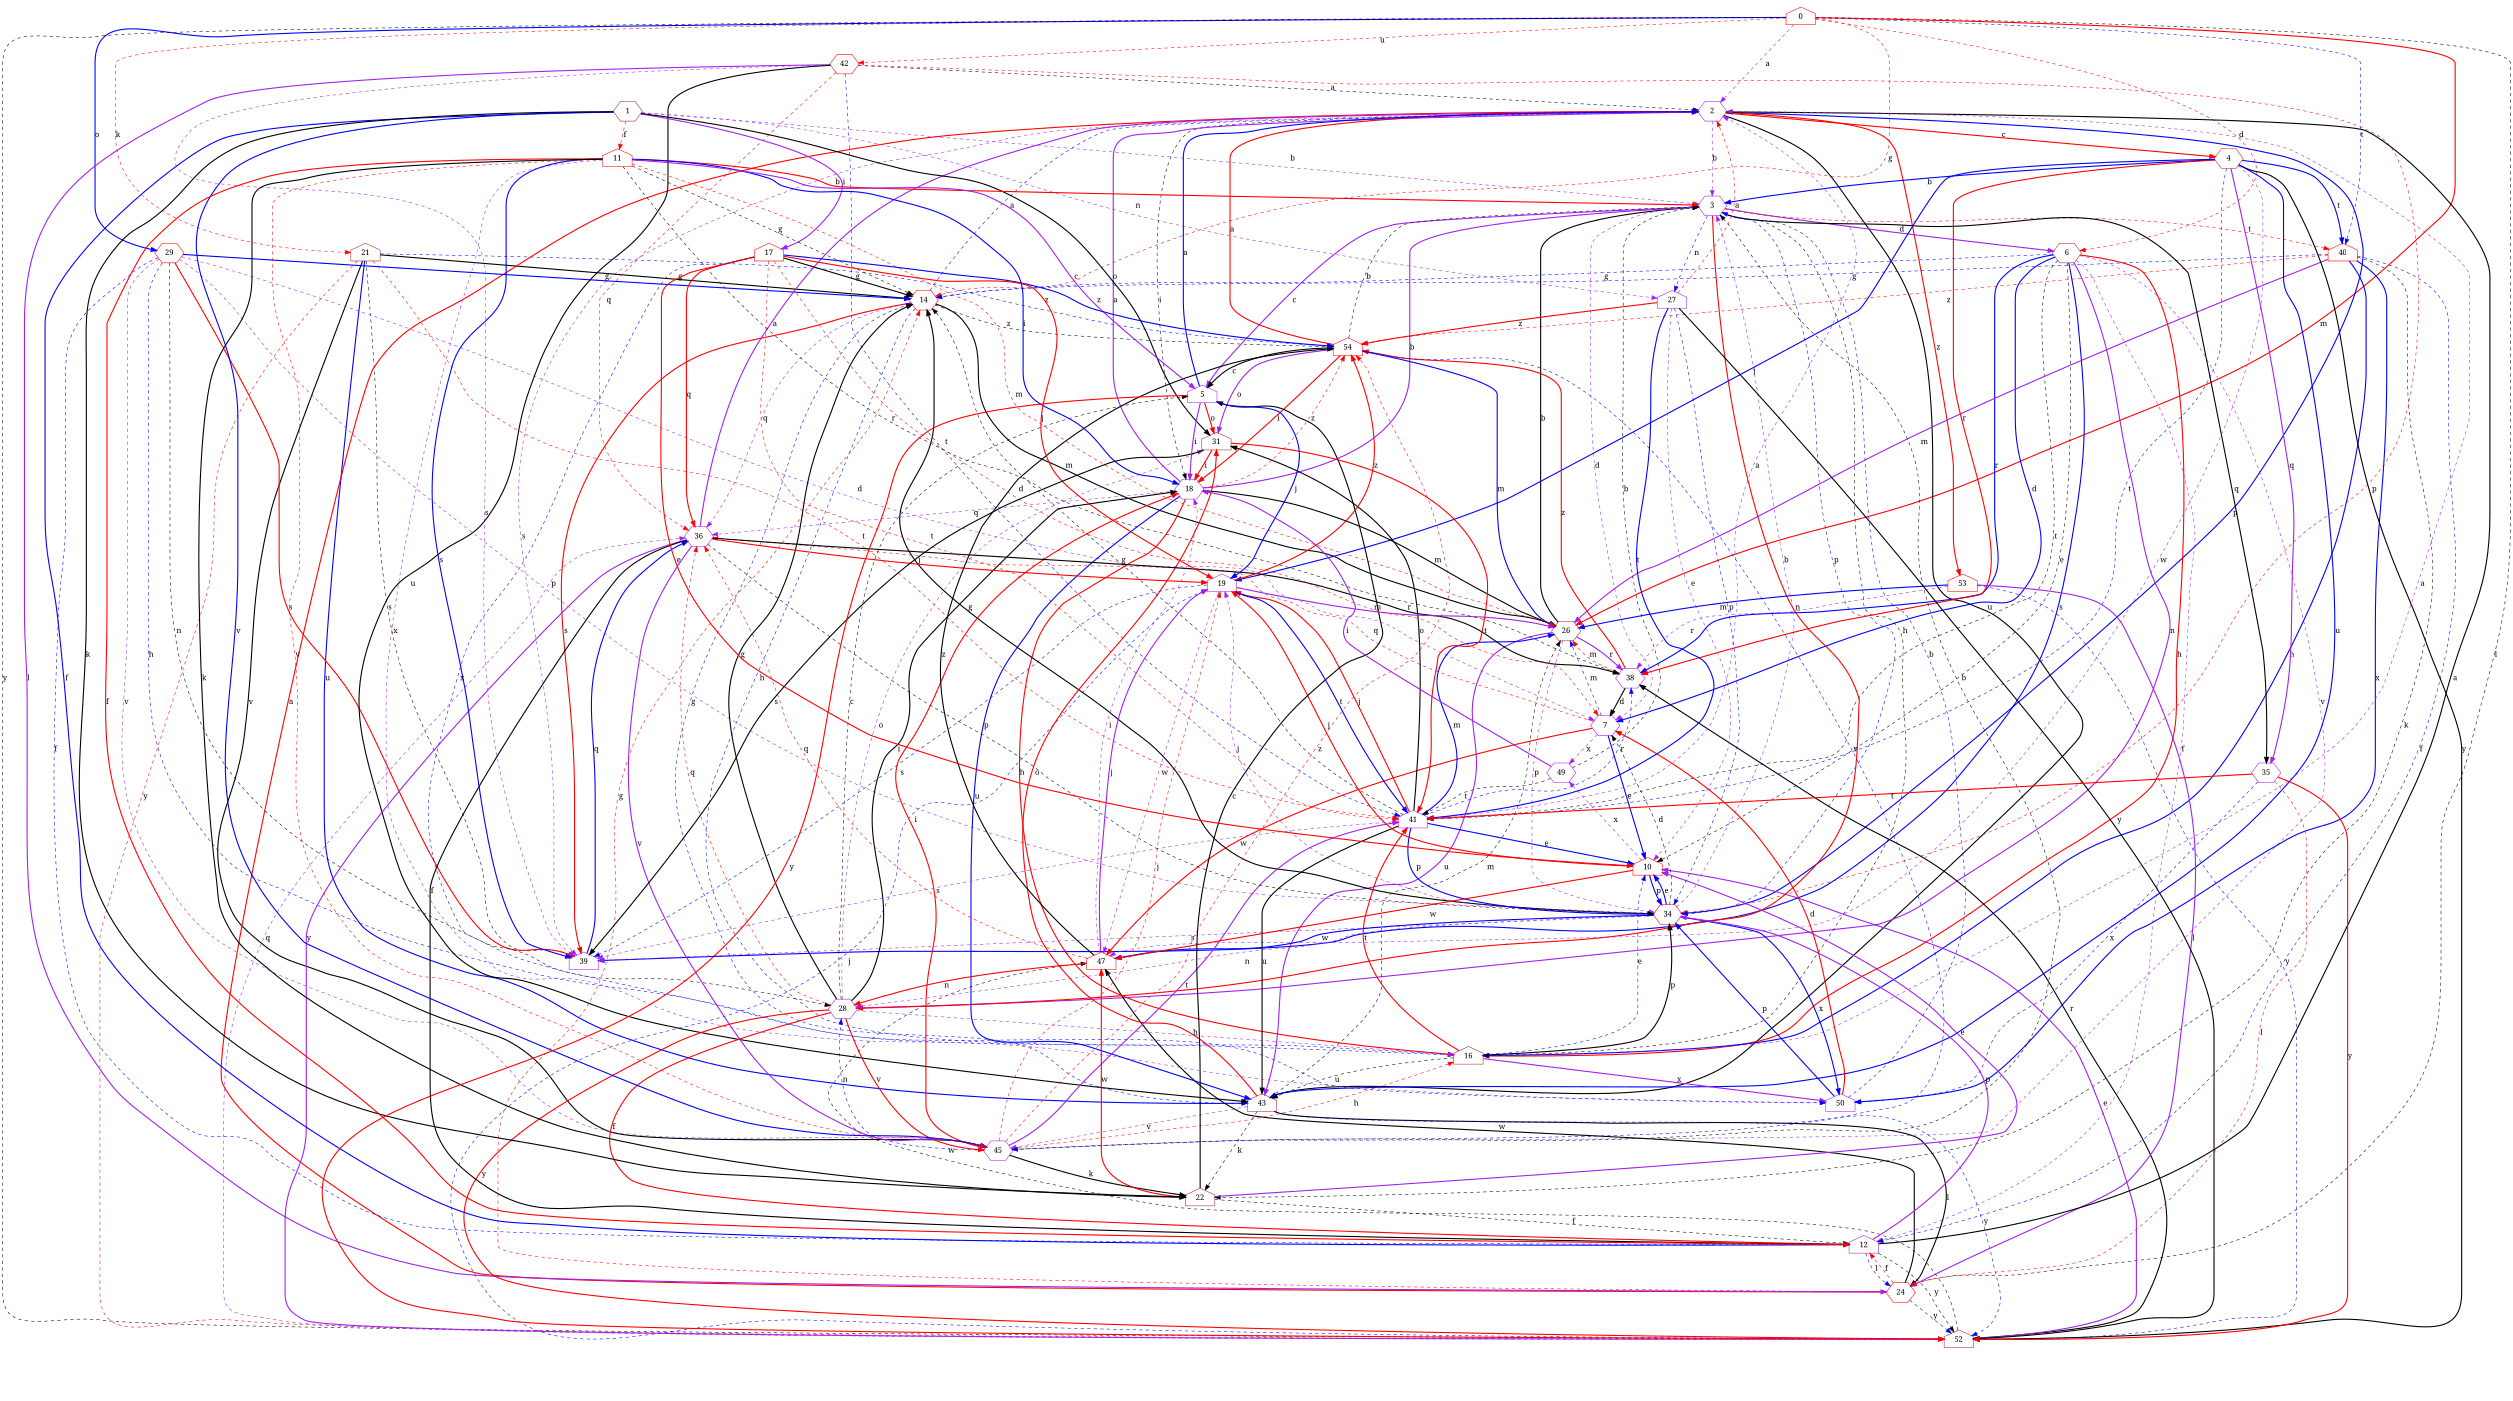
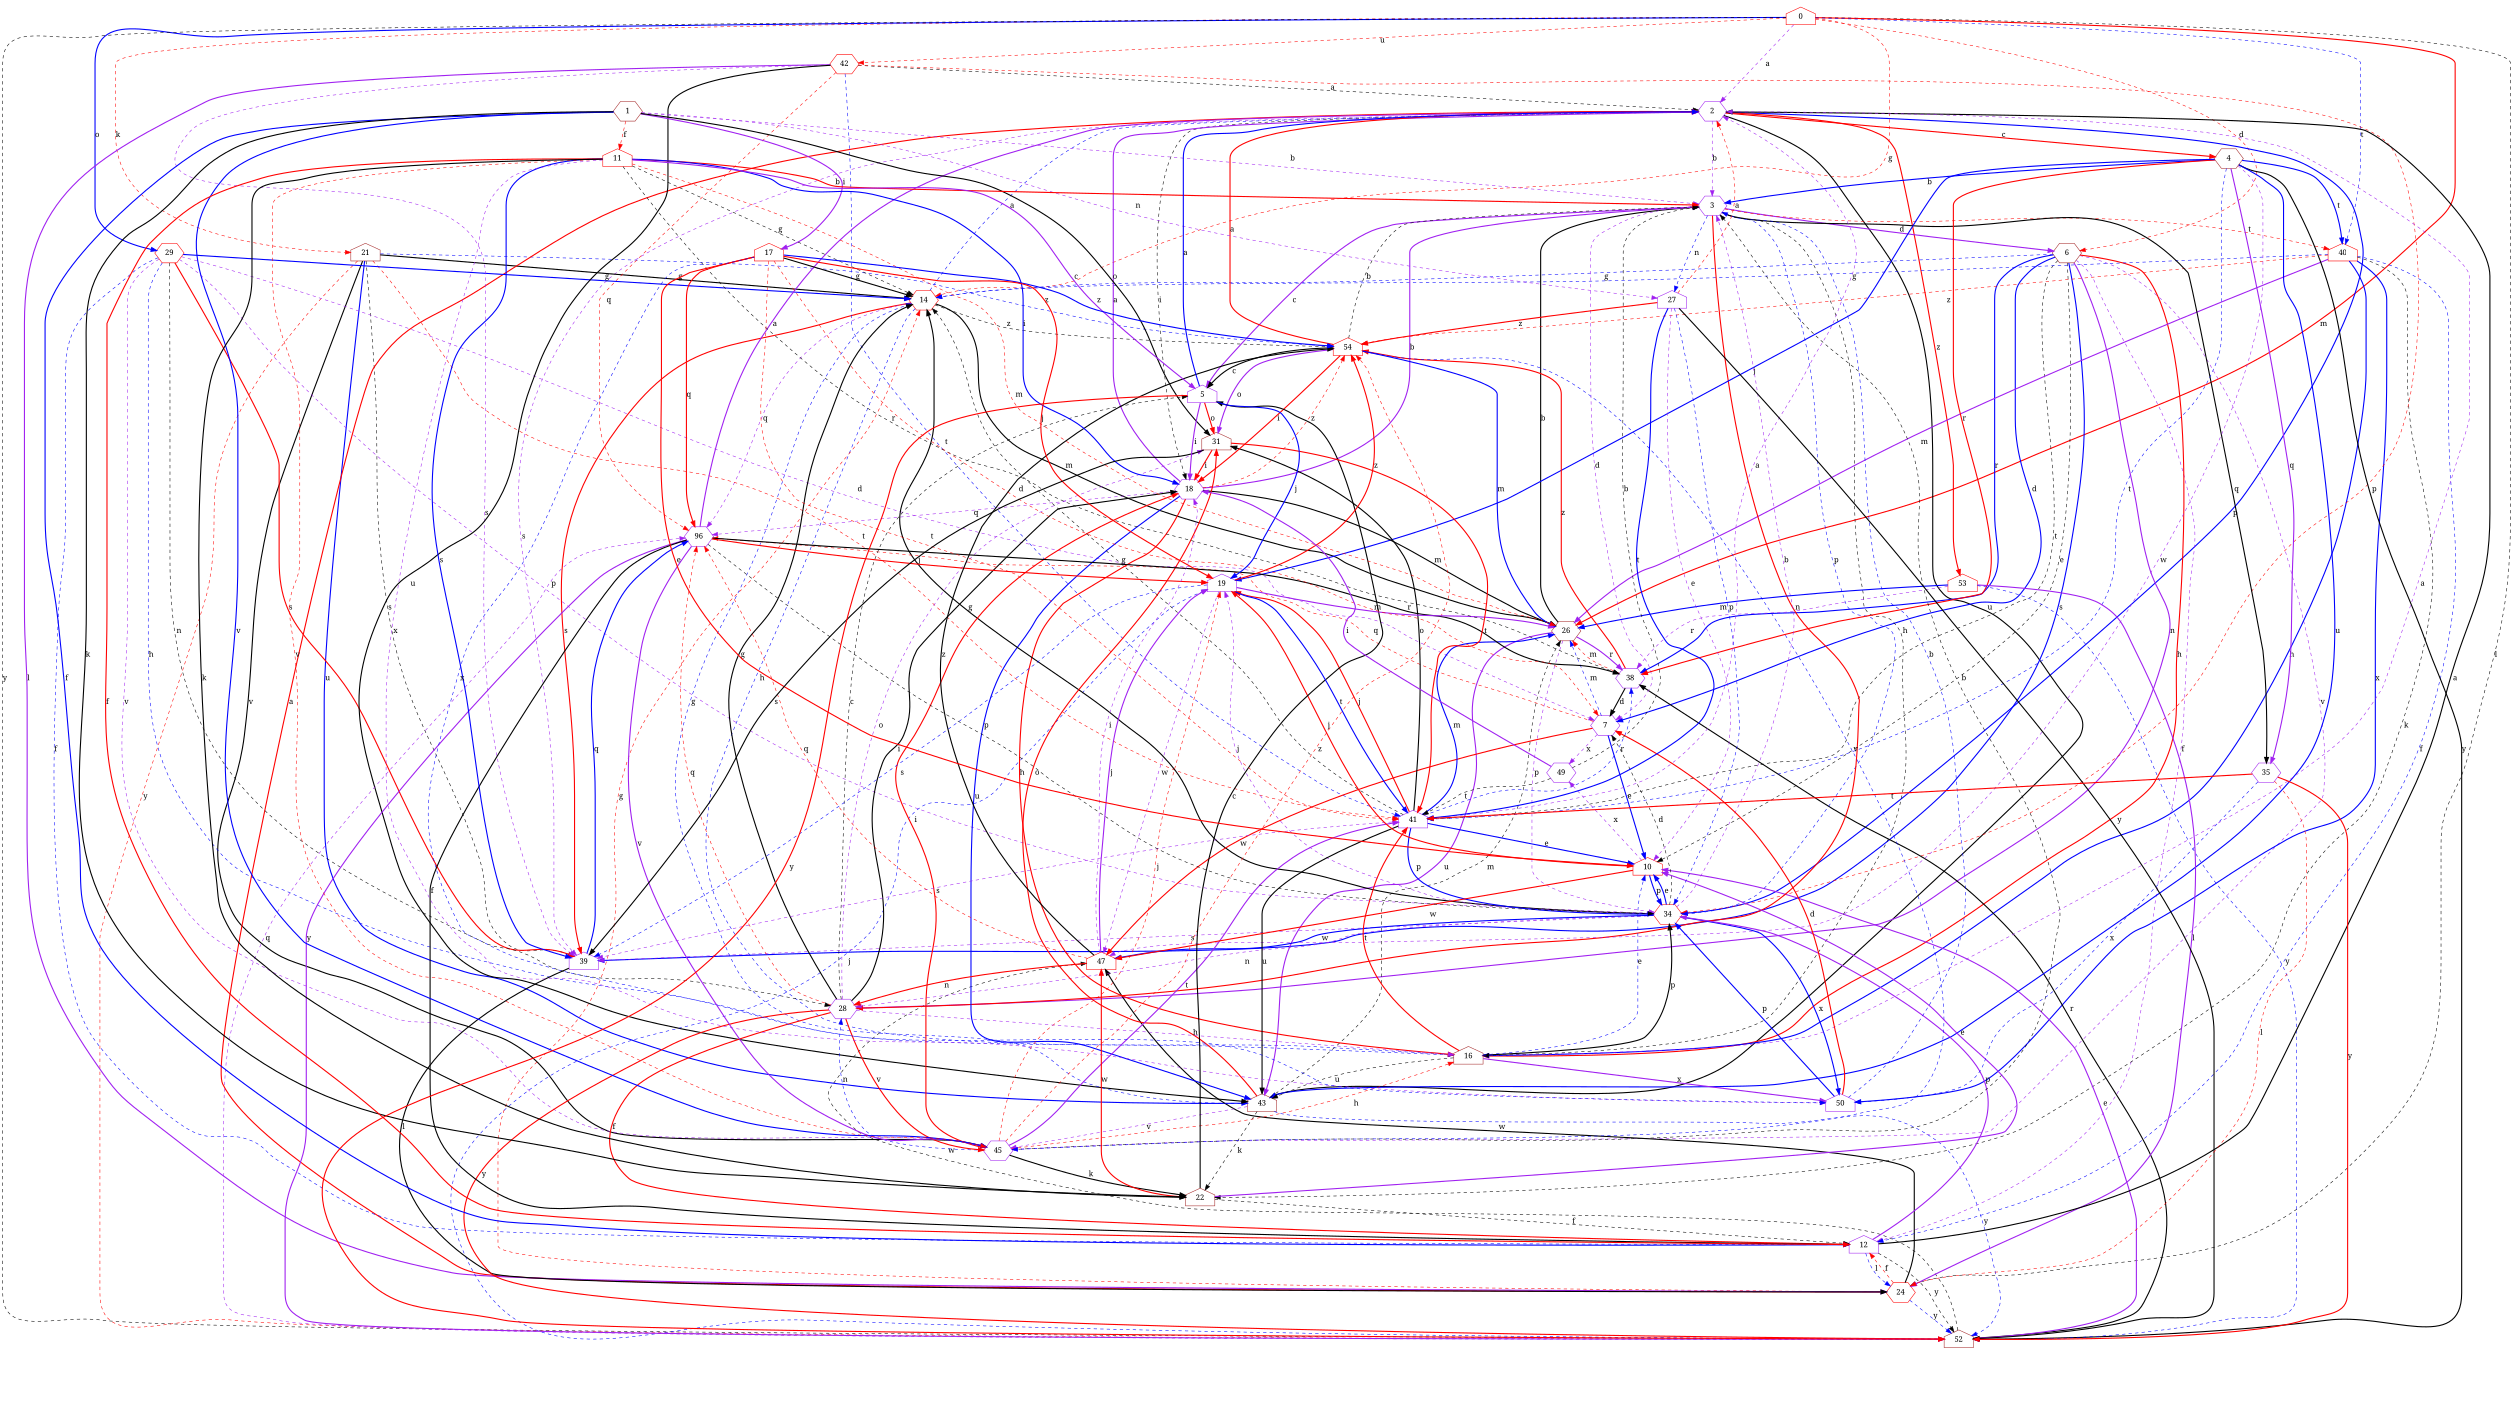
(699, 537) -> (699, 537)
(1817, 1124) -> (974, 1288)
